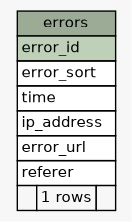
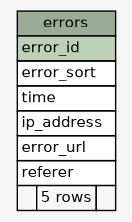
(66, 197) -> (66, 197)
